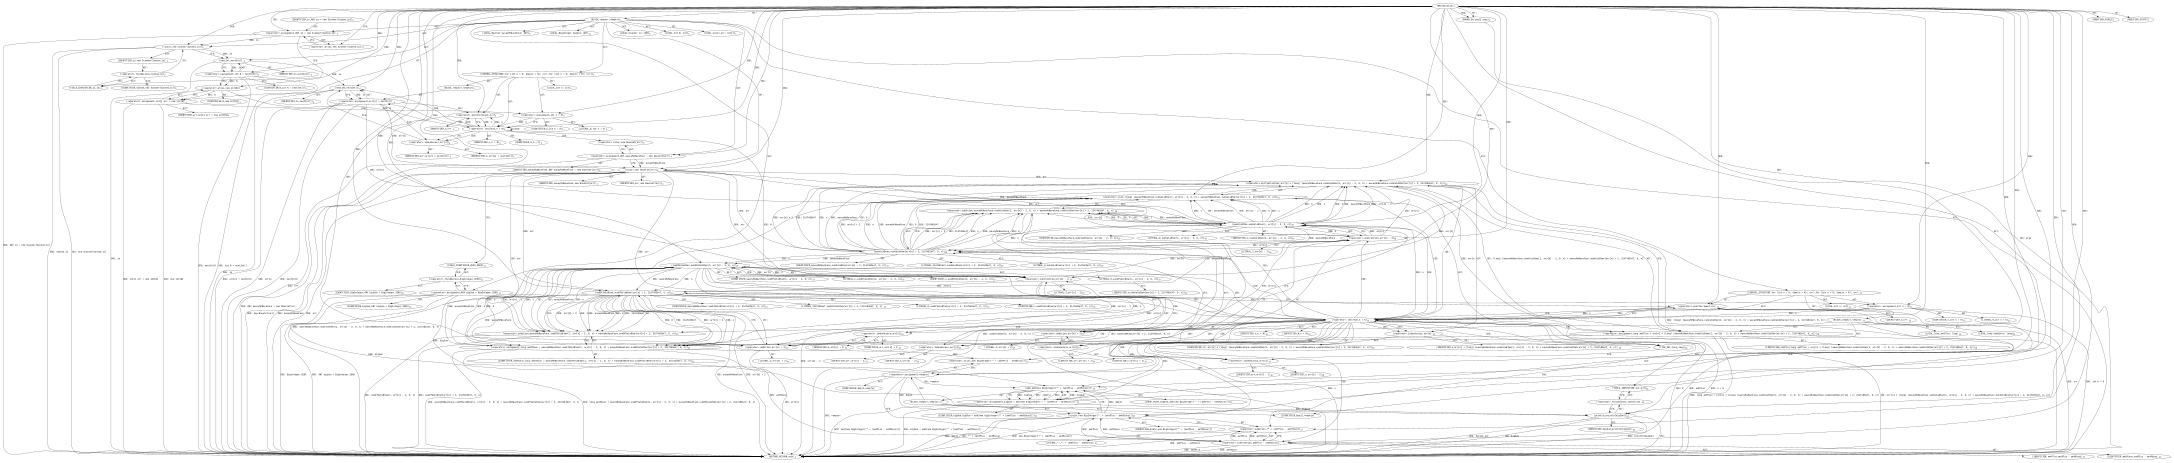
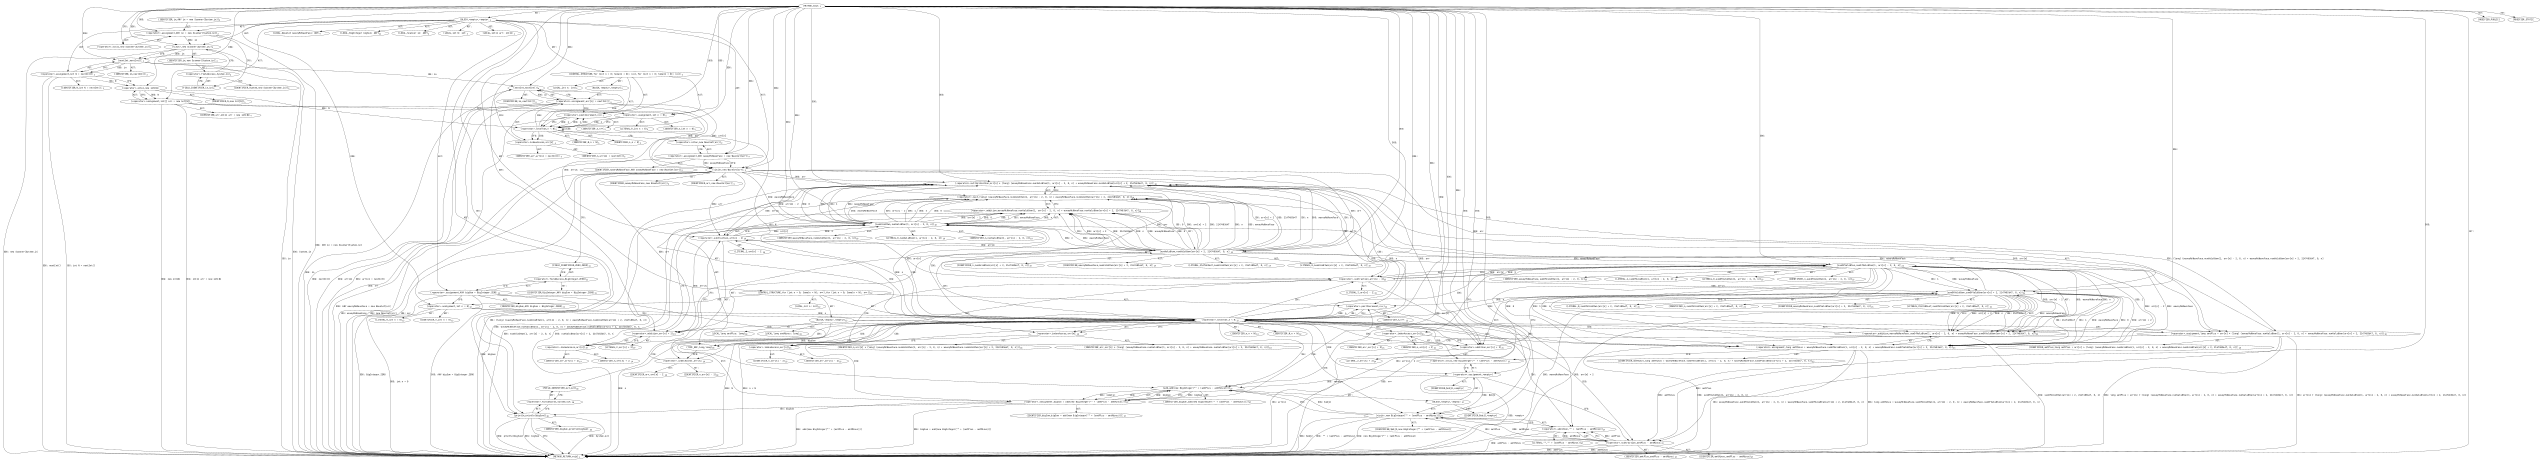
(1476, 20) -> none
none -> (532, 109)
(1139, 286) -> (1096, 259)
